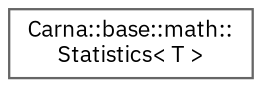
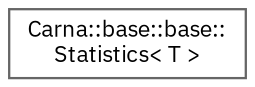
(131, 44) -> (127, 44)
